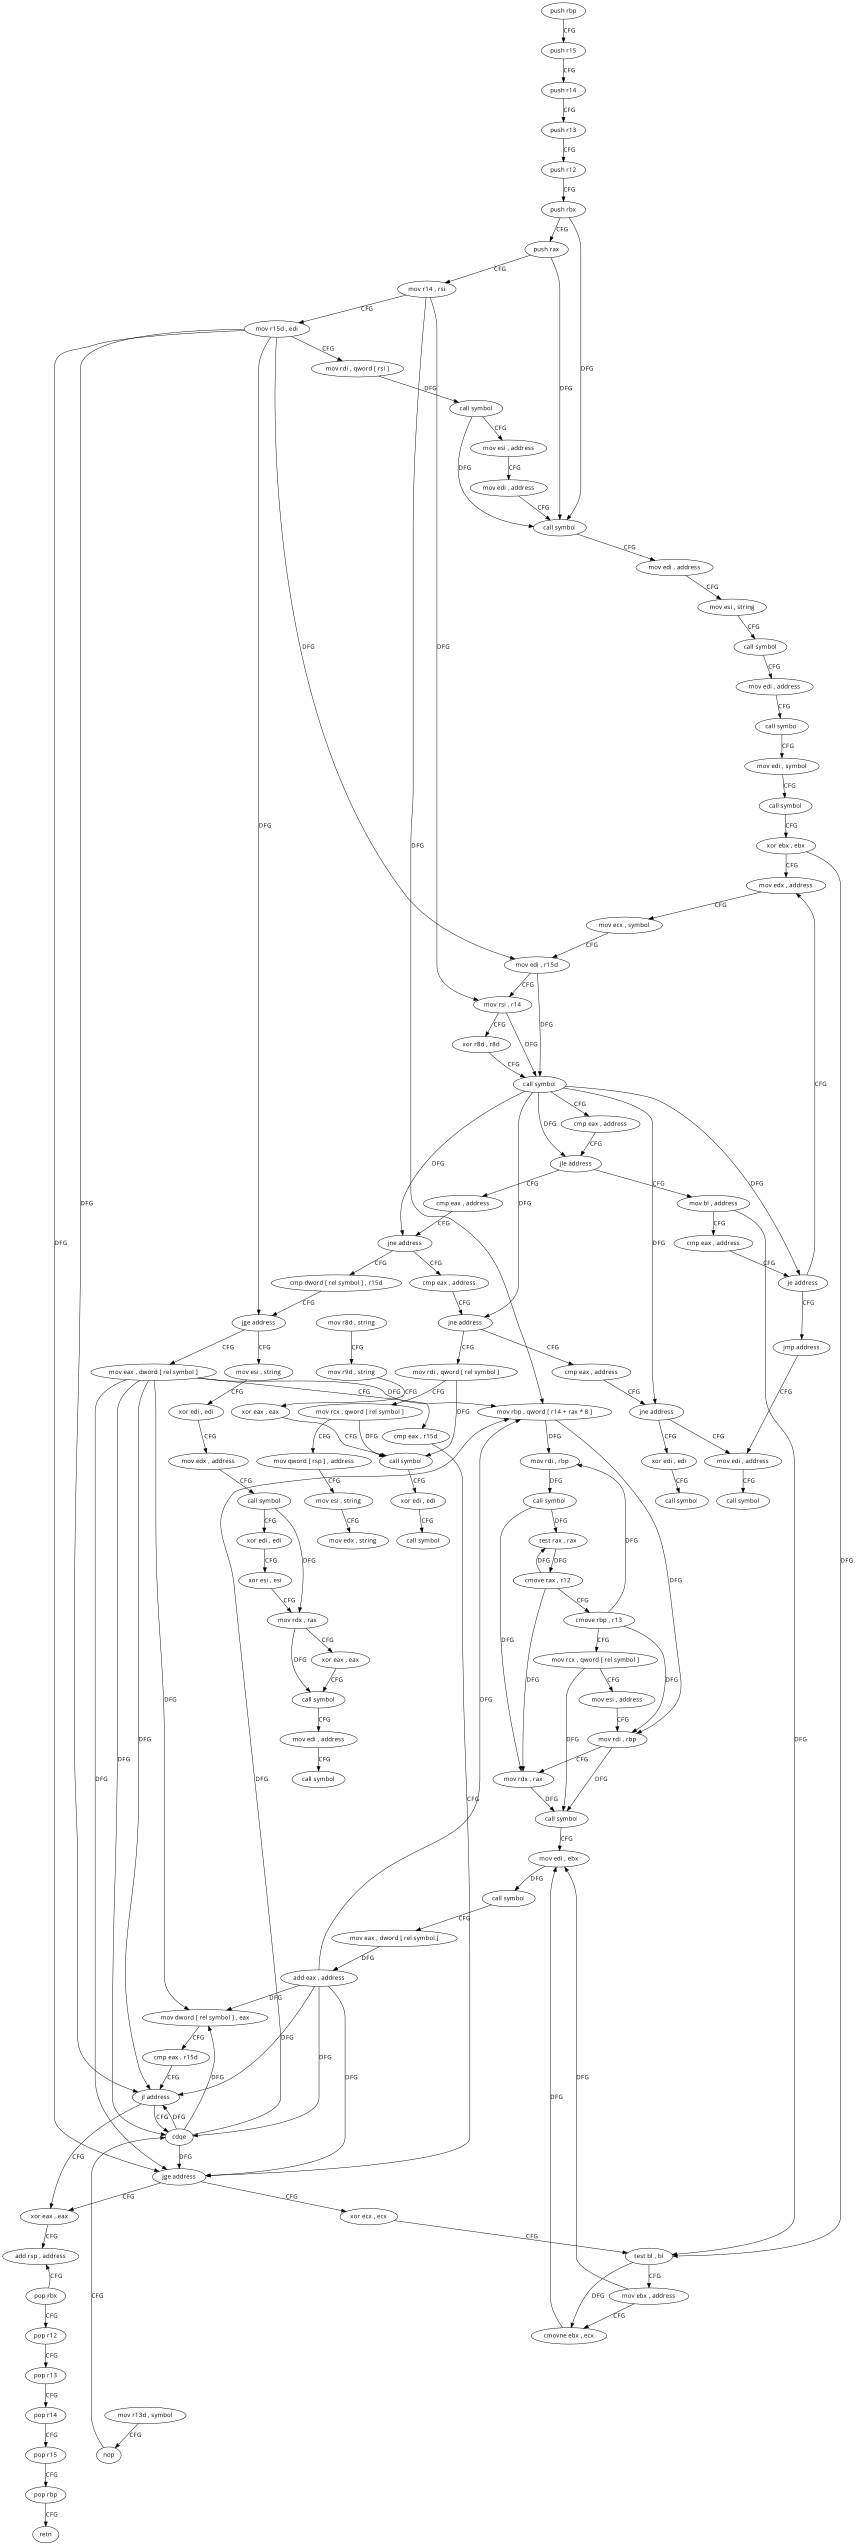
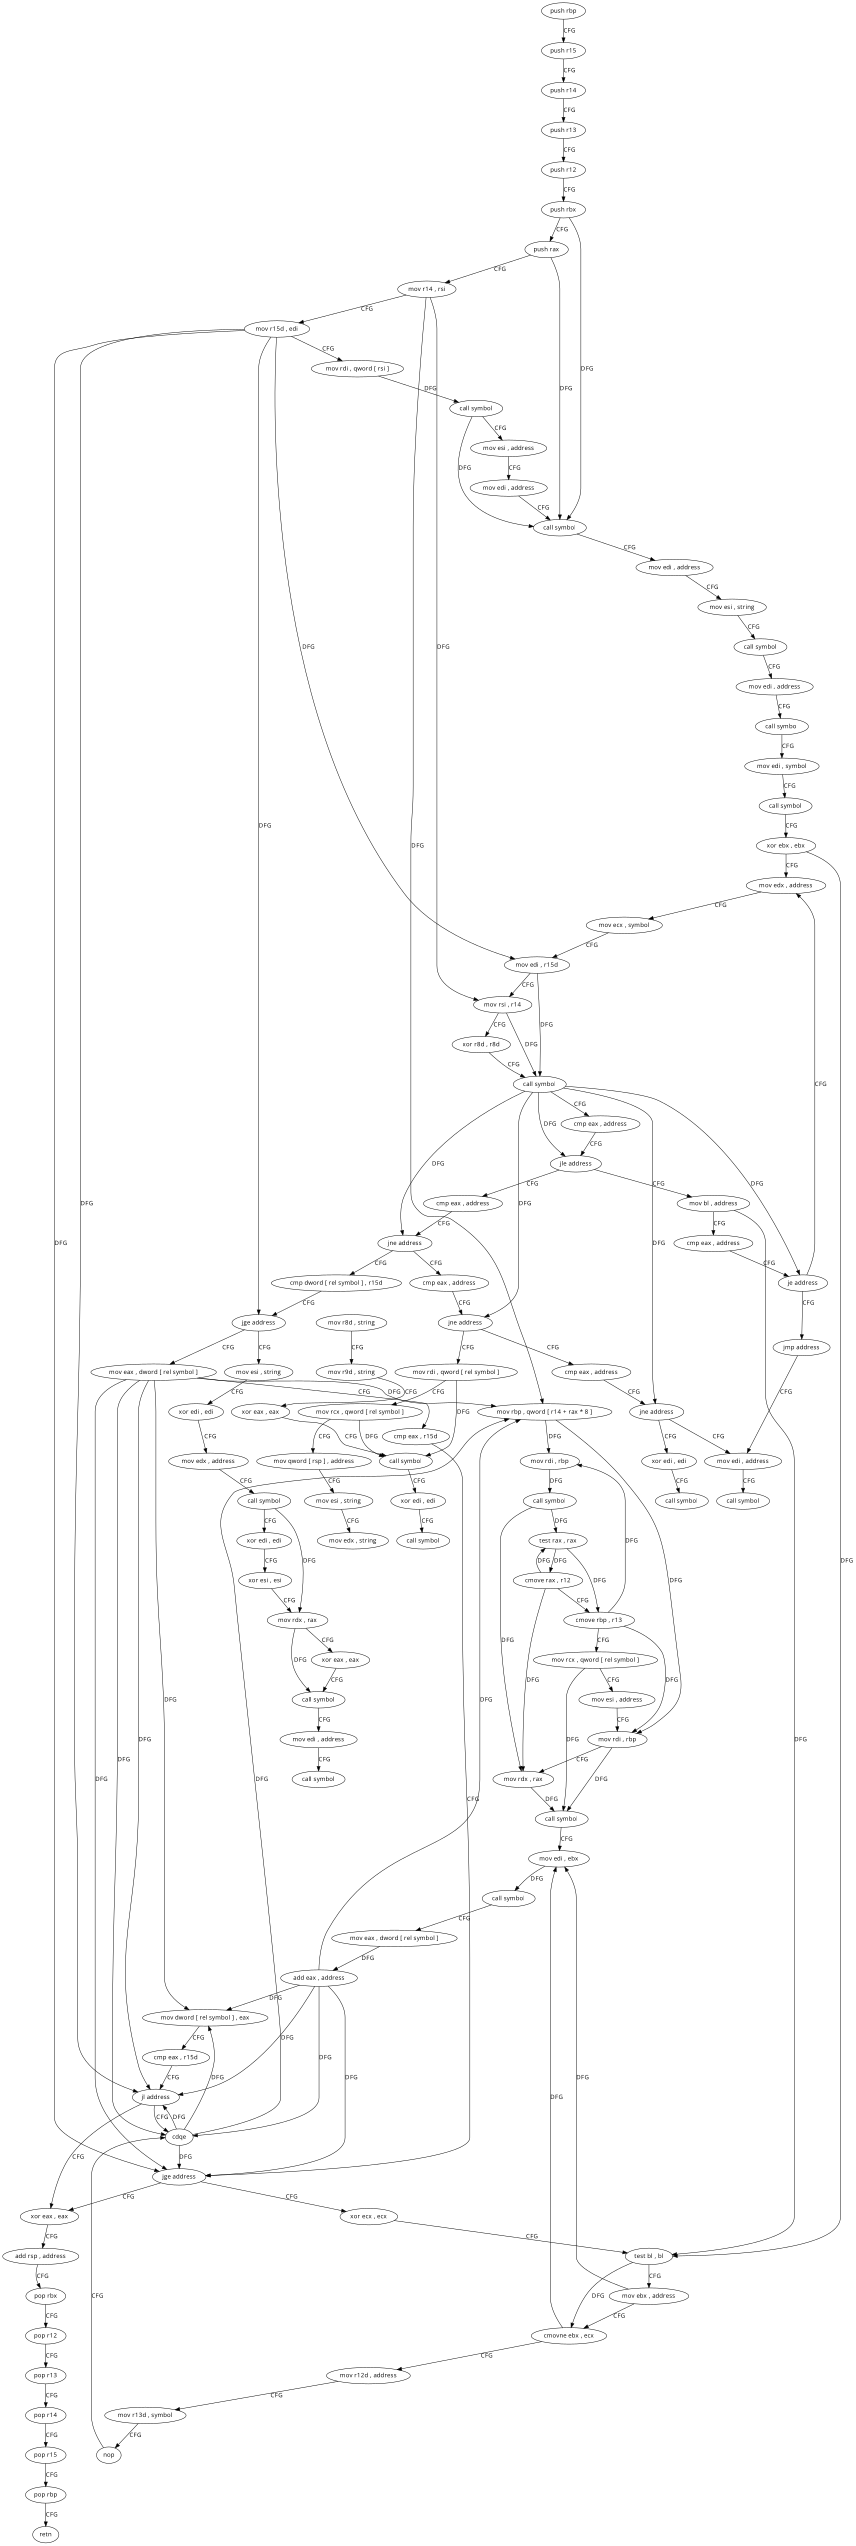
none -> (588, 1575)
(50, 2278) -> (36, 2274)
none -> (368, 2376)
